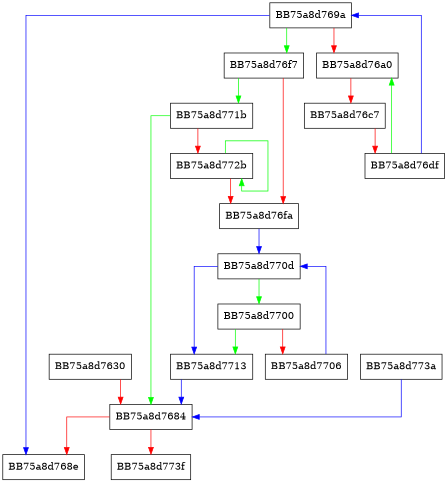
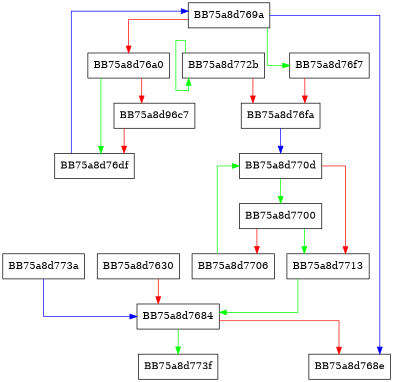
(212, 116) -> none
(345, 116) -> (154, 116)
(392, 119) -> (101, 112)
(194, 295) -> (345, 194)
(326, 301) -> (217, 202)
(181, 388) -> (279, 312)
(151, 438) -> (178, 338)
